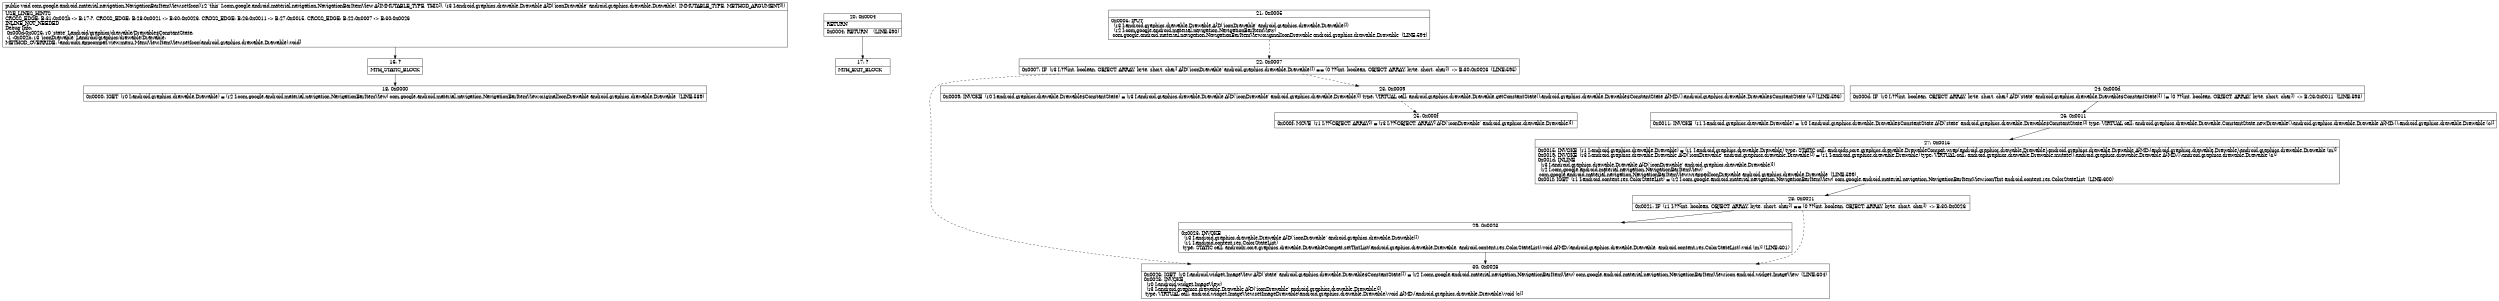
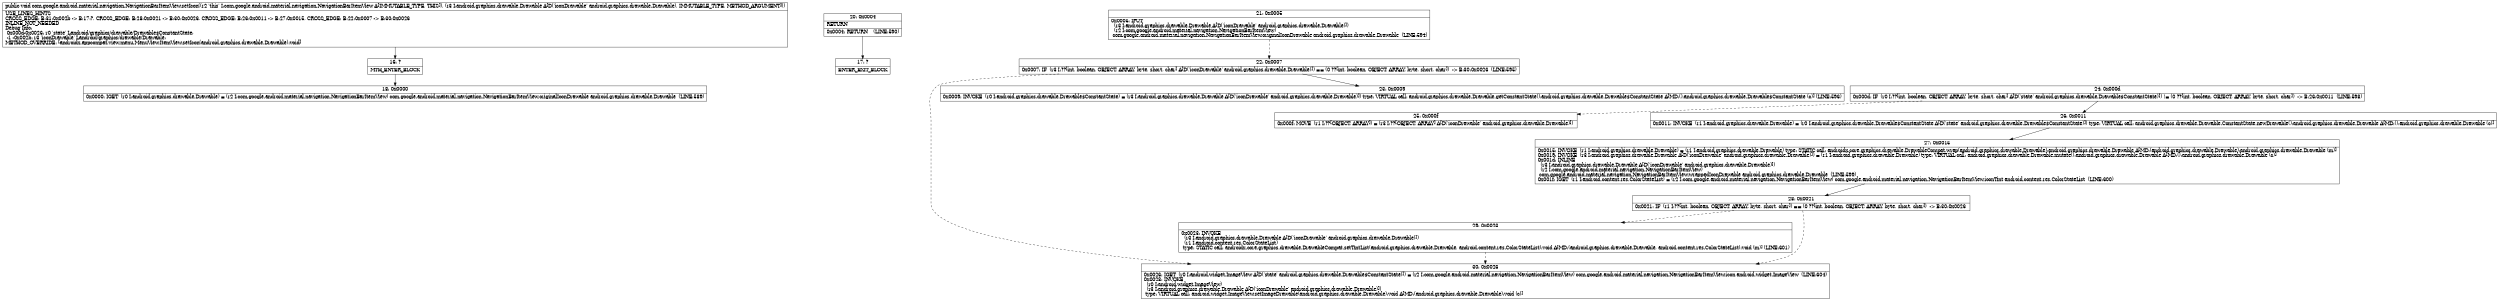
(395, 70) -> (395, 70)
(860, 70) -> (863, 70)
(1329, 80) -> (1329, 80)
(1408, 106) -> (1751, 108)
(1679, 216) -> (1679, 216)
(1485, 256) -> (1485, 256)
